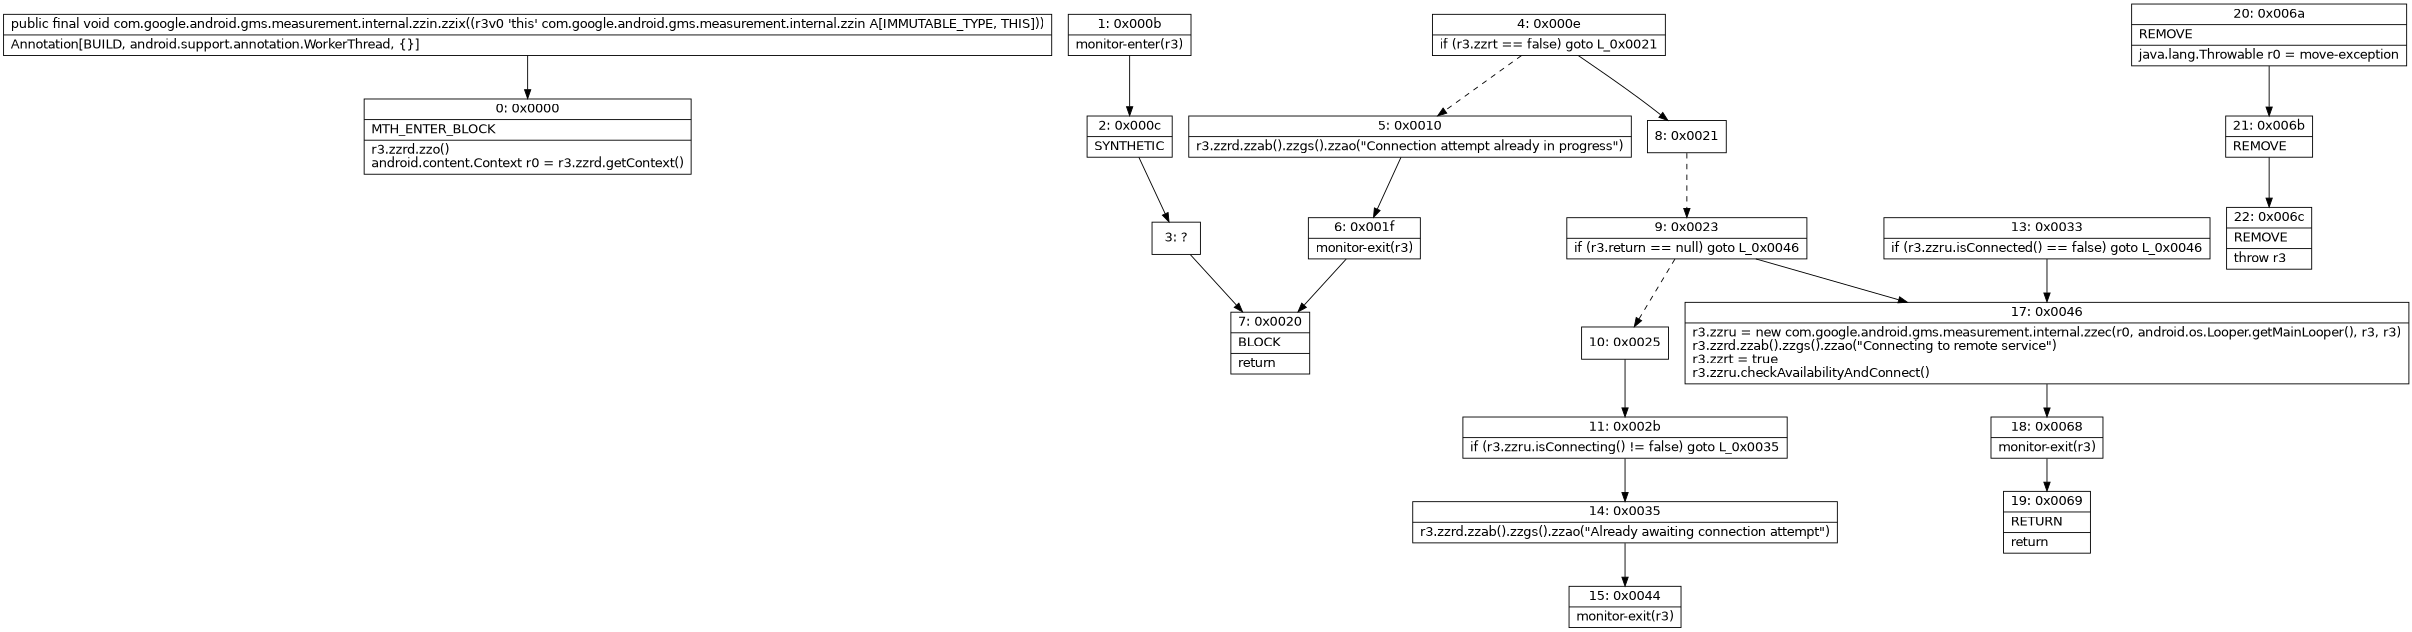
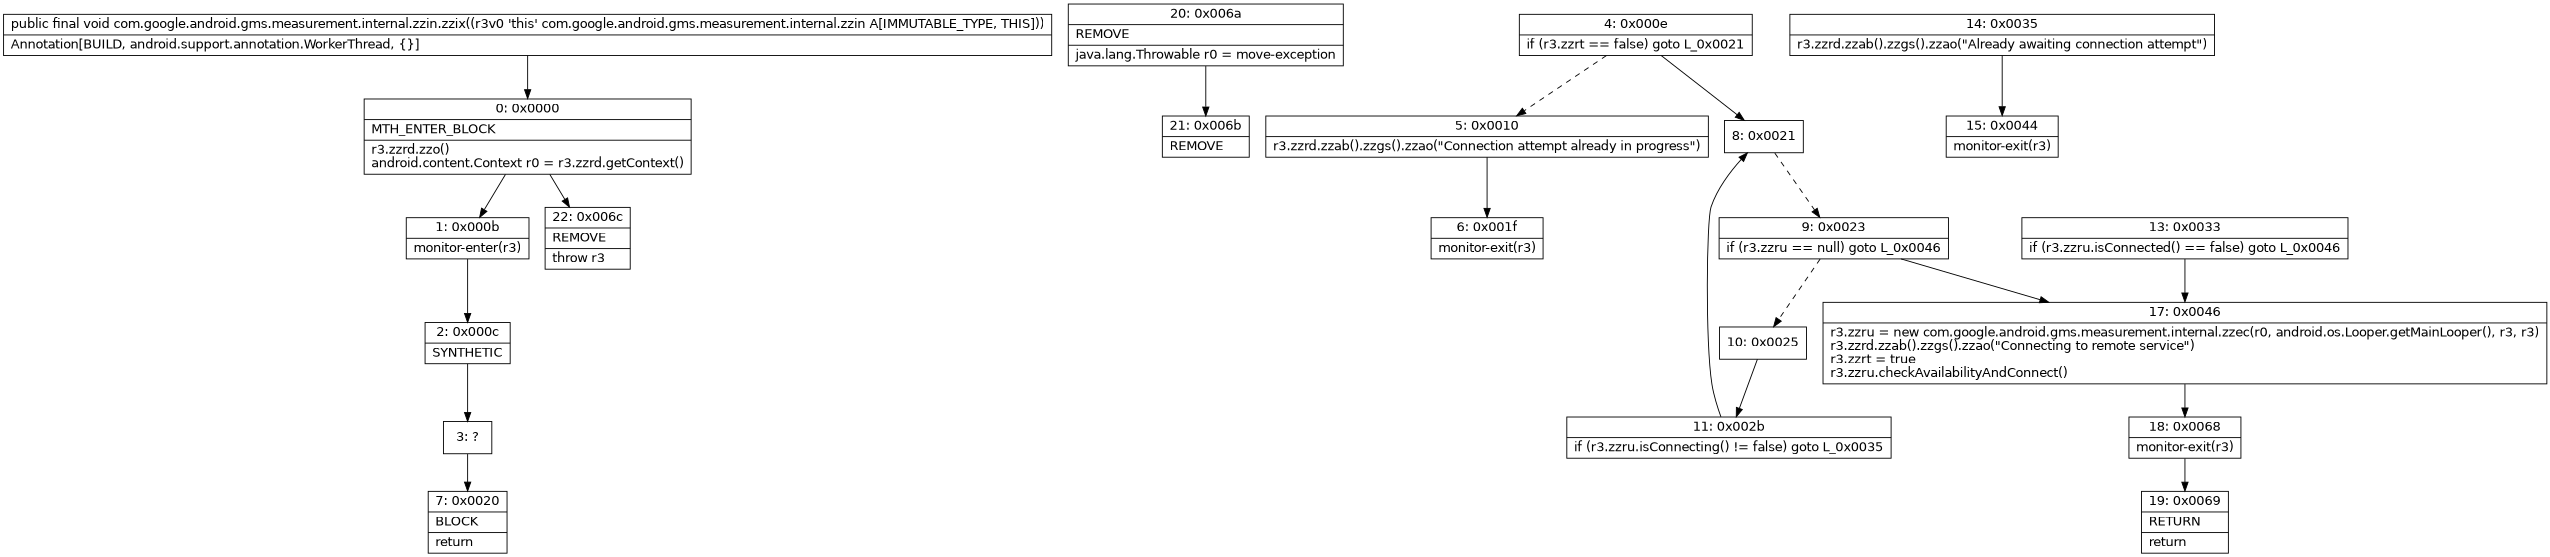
(2269, 178) -> (557, 187)
none -> (495, 192)
(1687, 248) -> (1834, 248)
(1325, 282) -> none
(1625, 476) -> (1707, 284)
